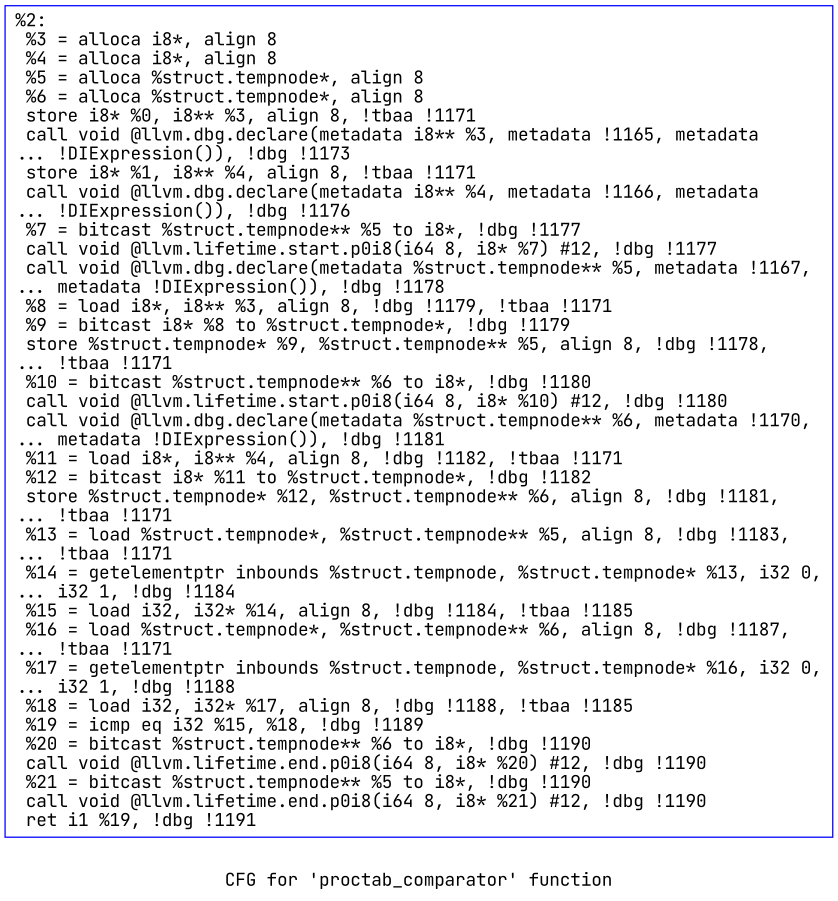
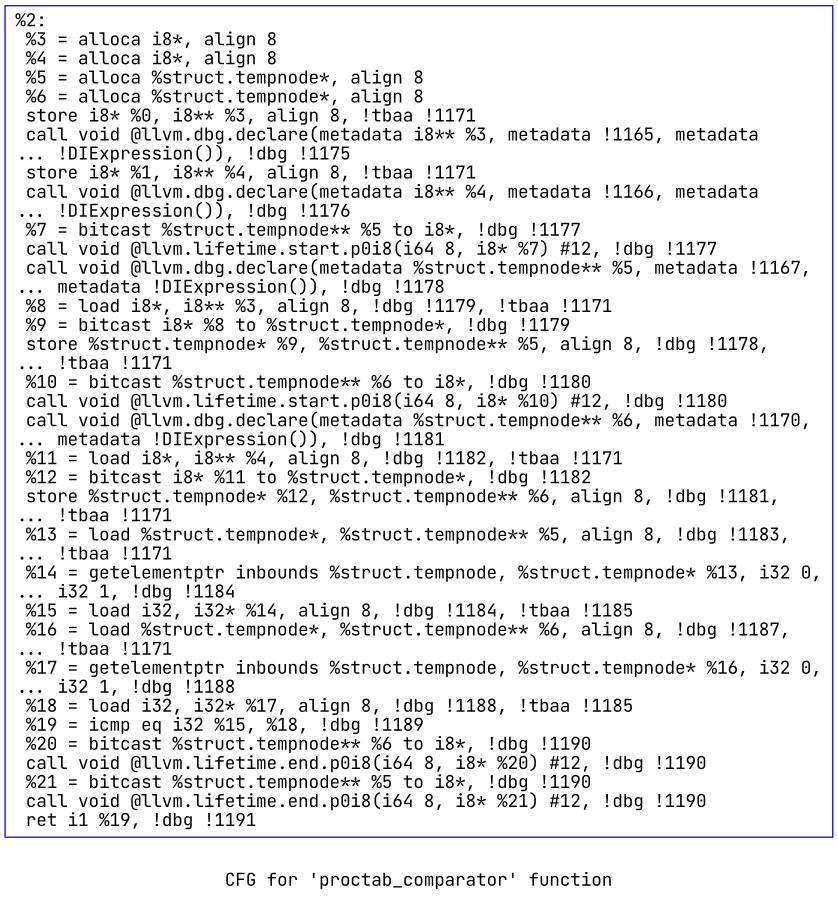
(183, 154) -> (183, 154)
